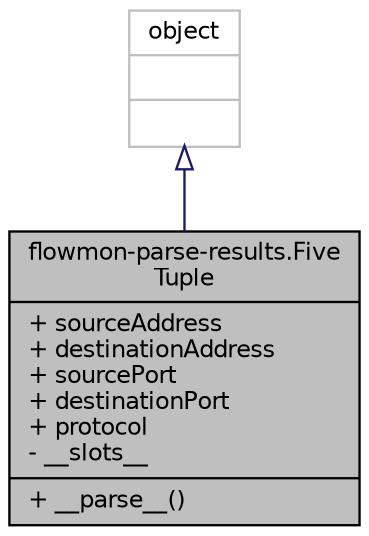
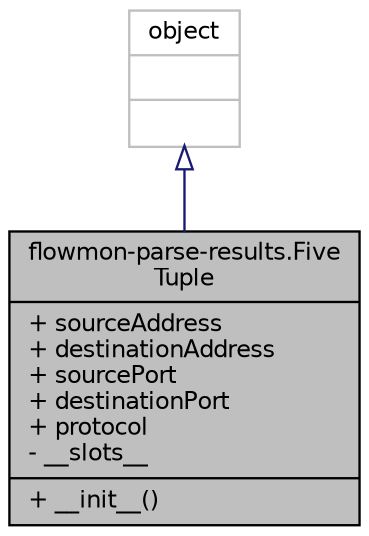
(107, 501) -> (94, 501)
